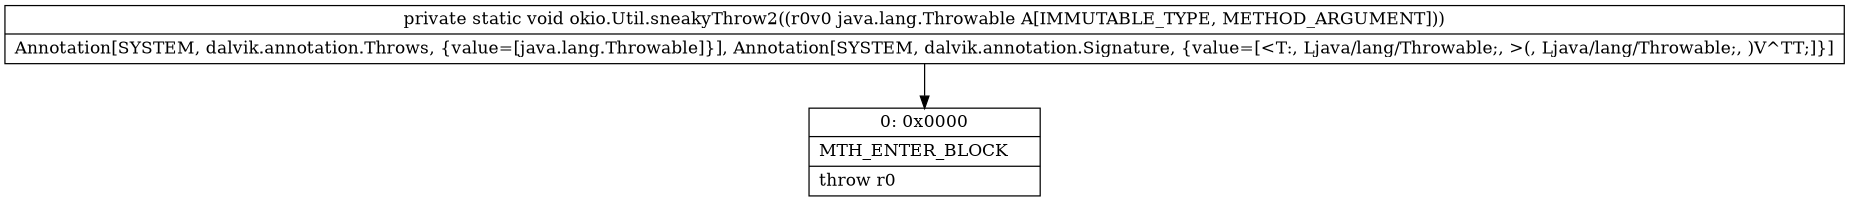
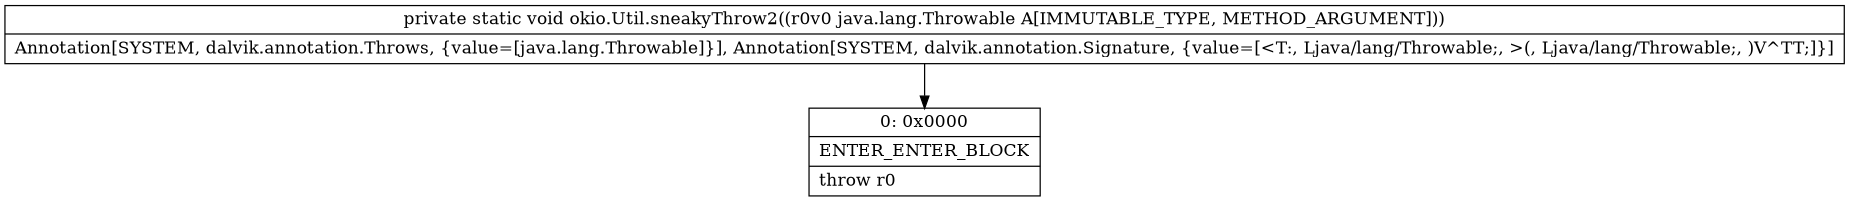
(914, 151) -> (925, 151)
